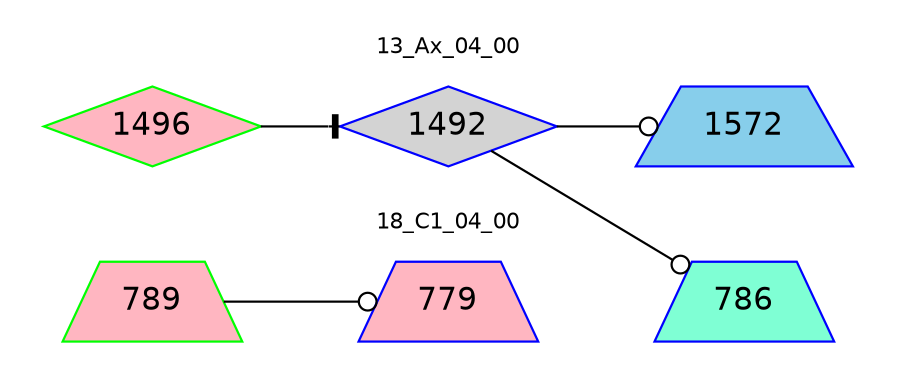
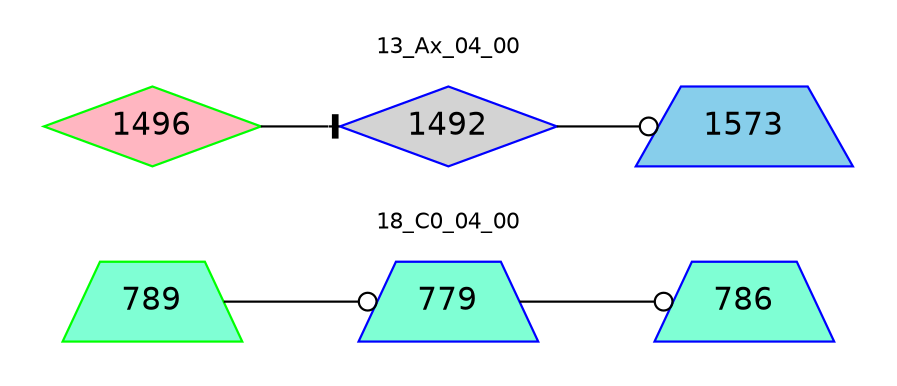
(744, 126) -> (744, 126)
(600, 216) -> (587, 302)
(448, 223) -> (448, 223)
(152, 302) -> (152, 302)
(448, 302) -> (448, 302)
